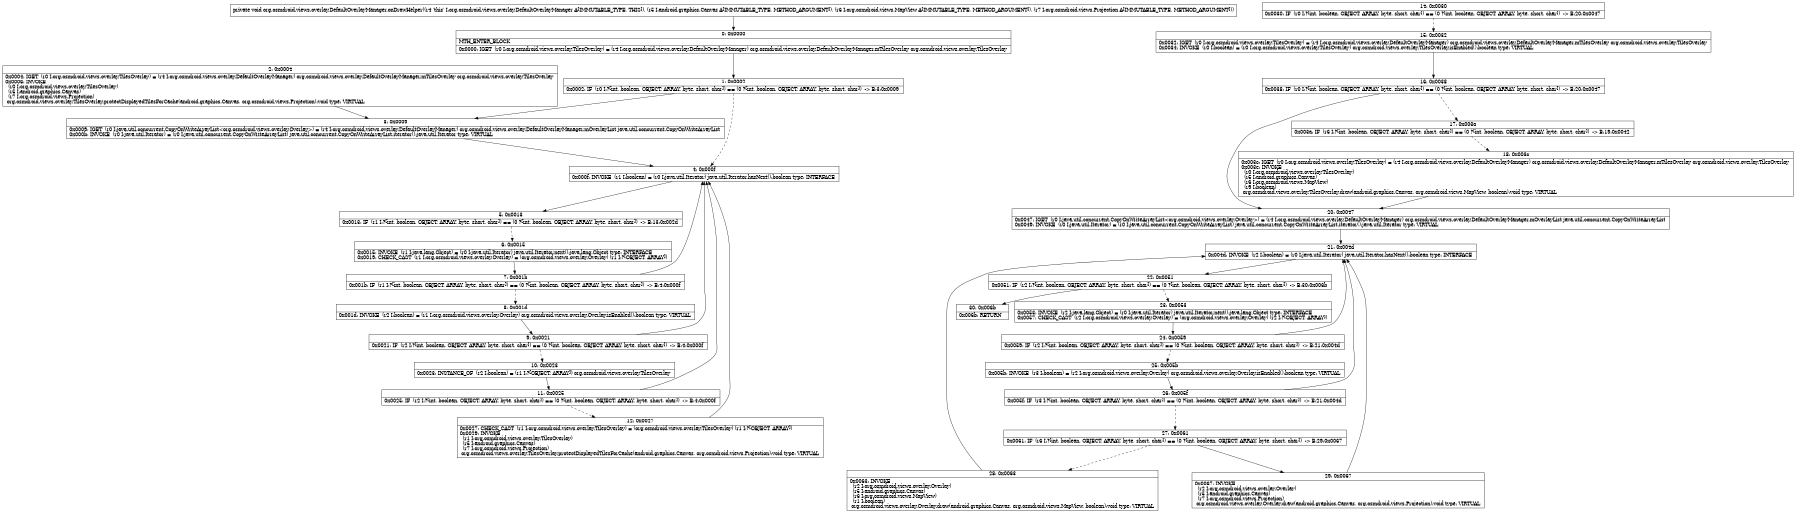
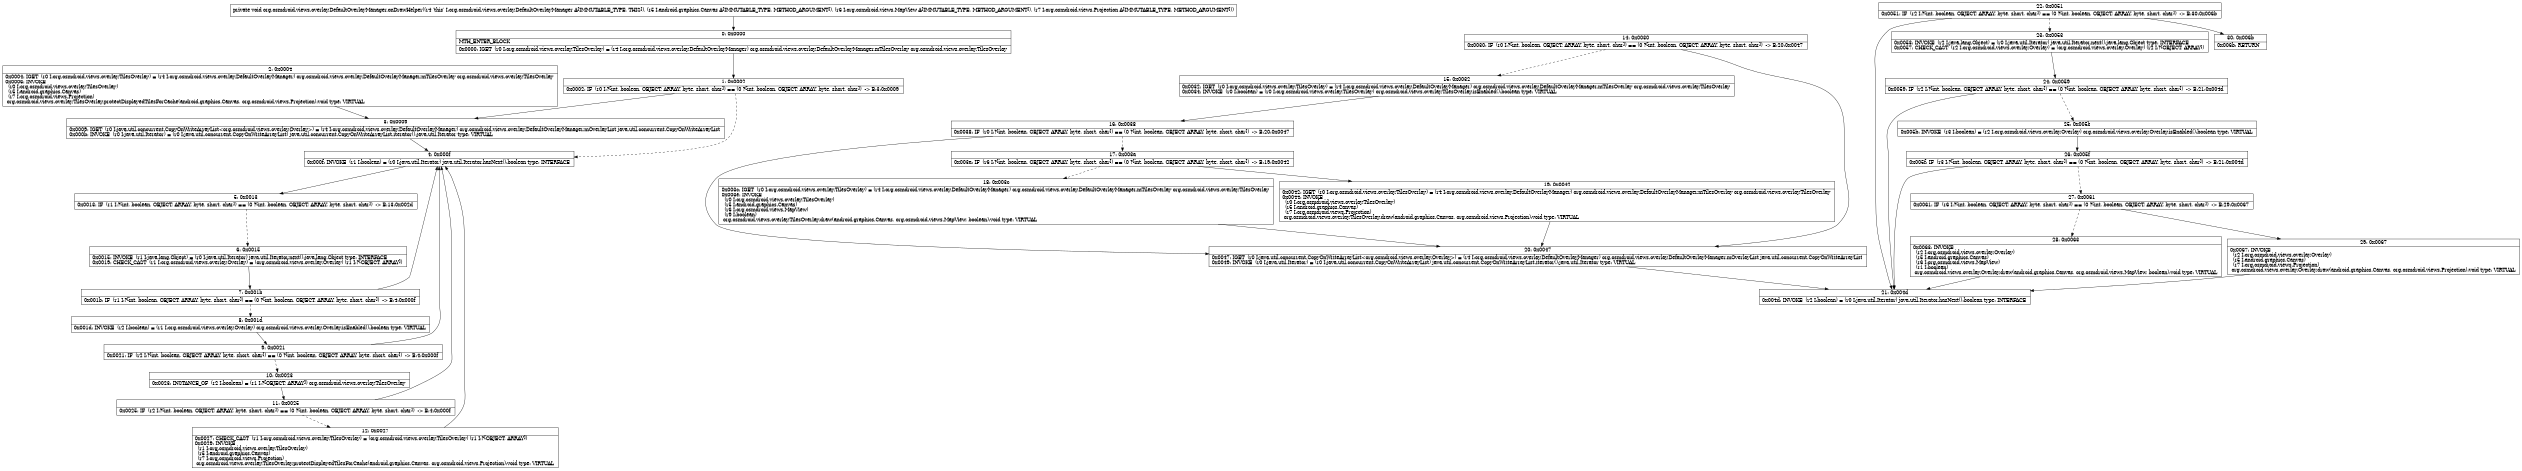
none -> (1844, 142)
none -> (1557, 202)
(1252, 266) -> (1876, 124)
